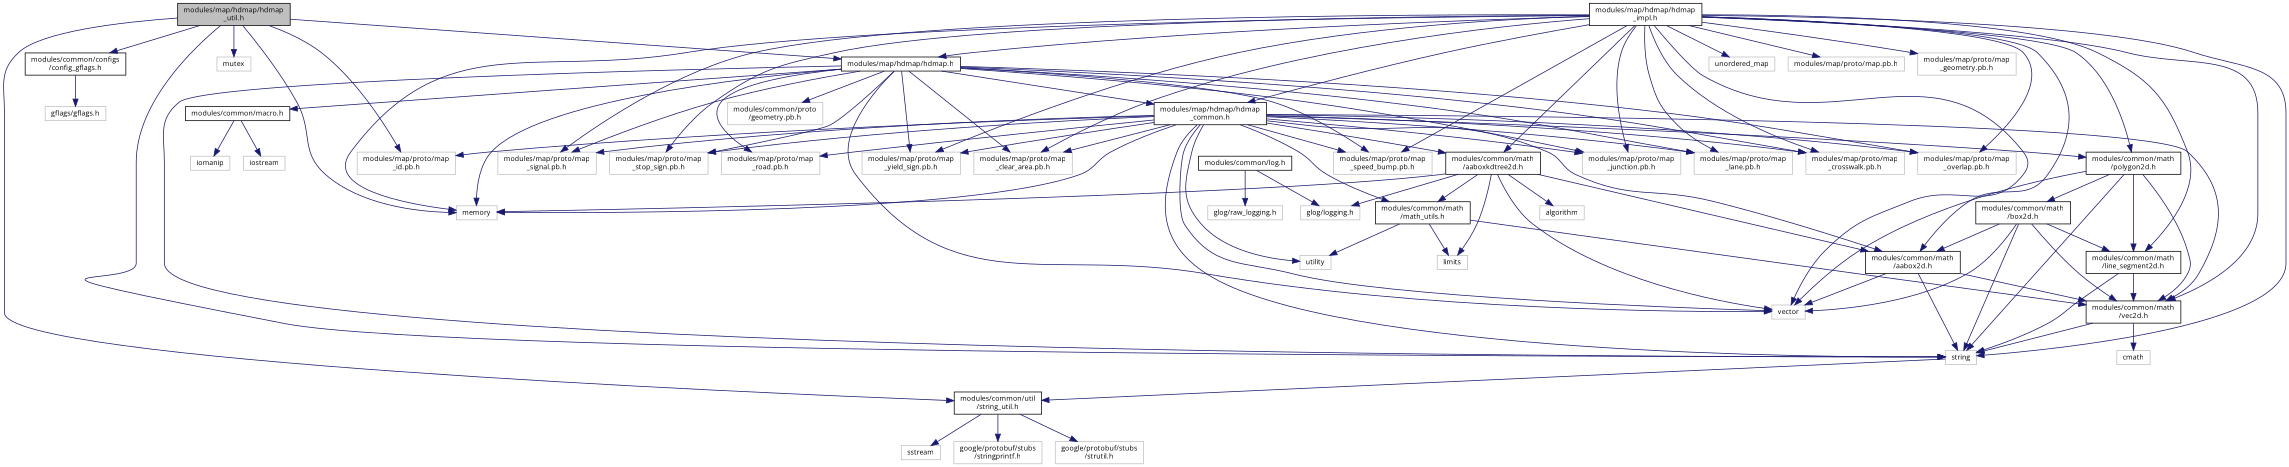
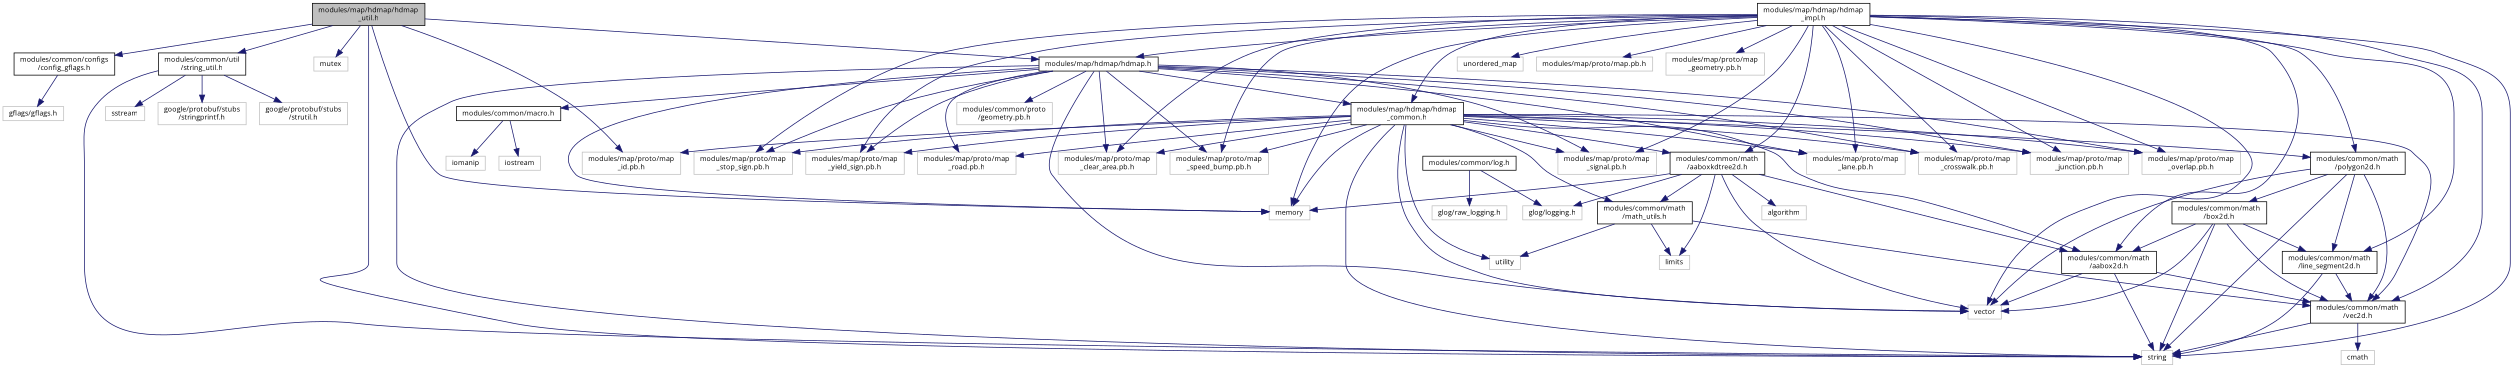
(1497, 380) -> (563, 334)
